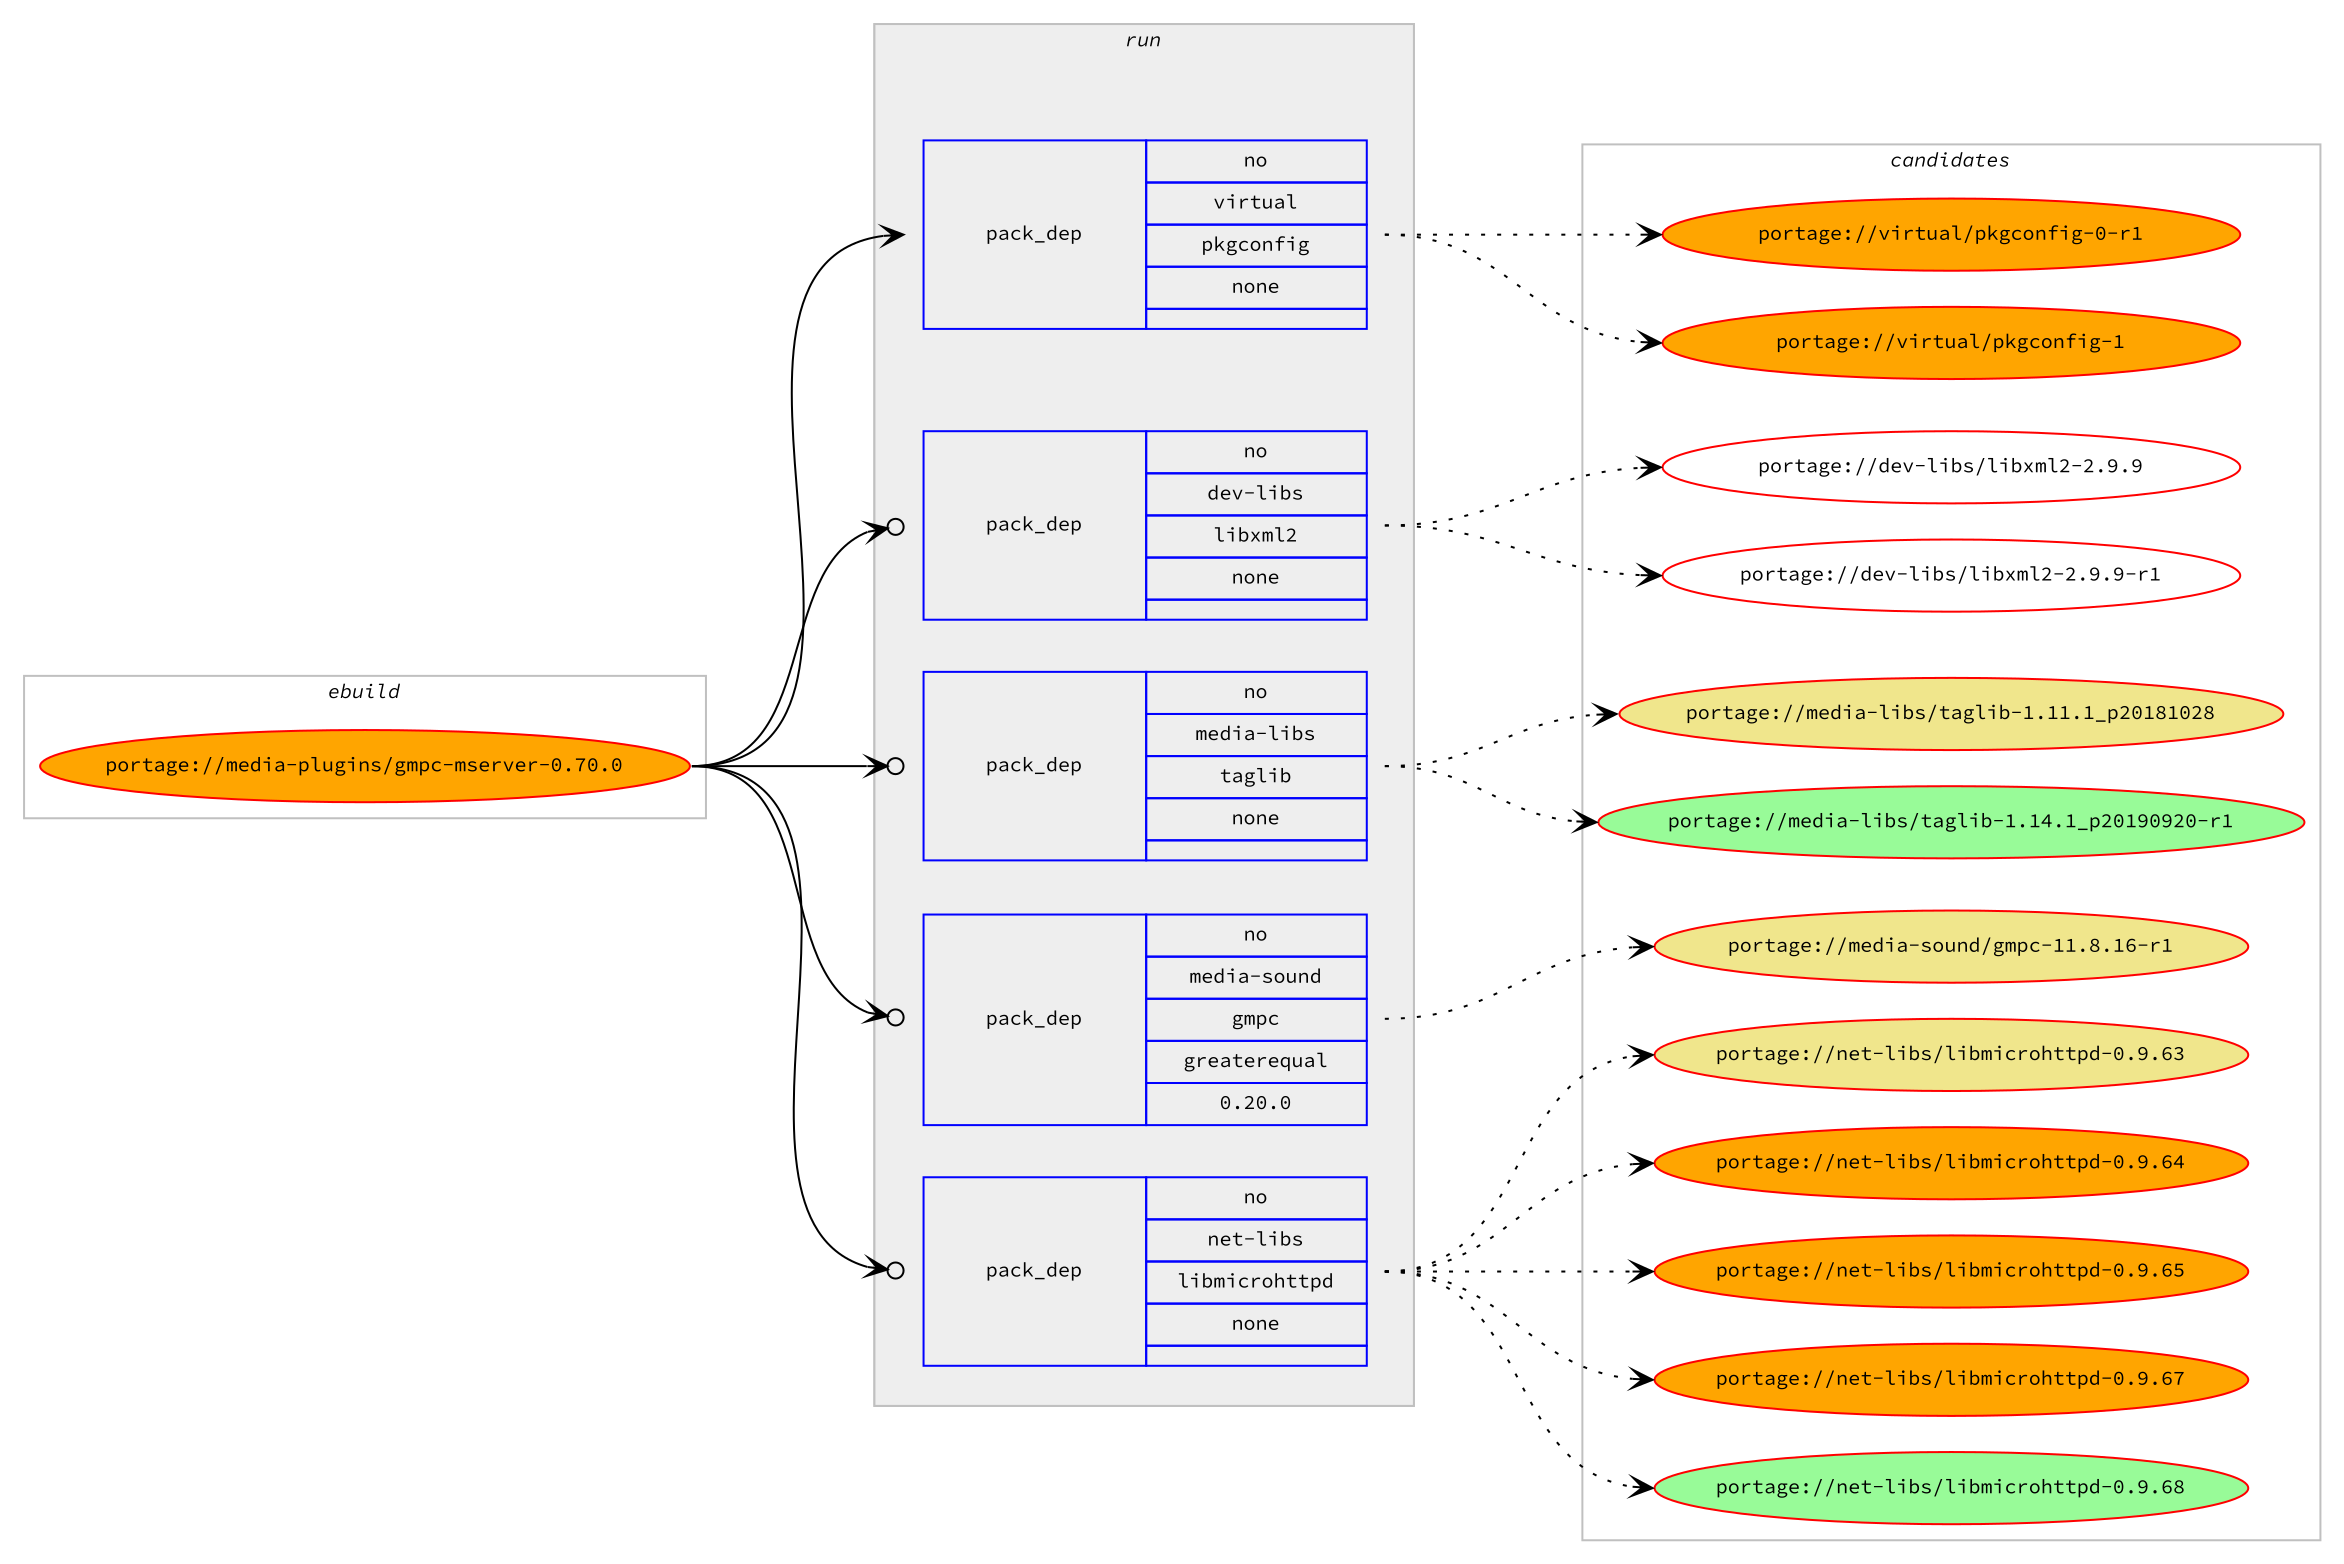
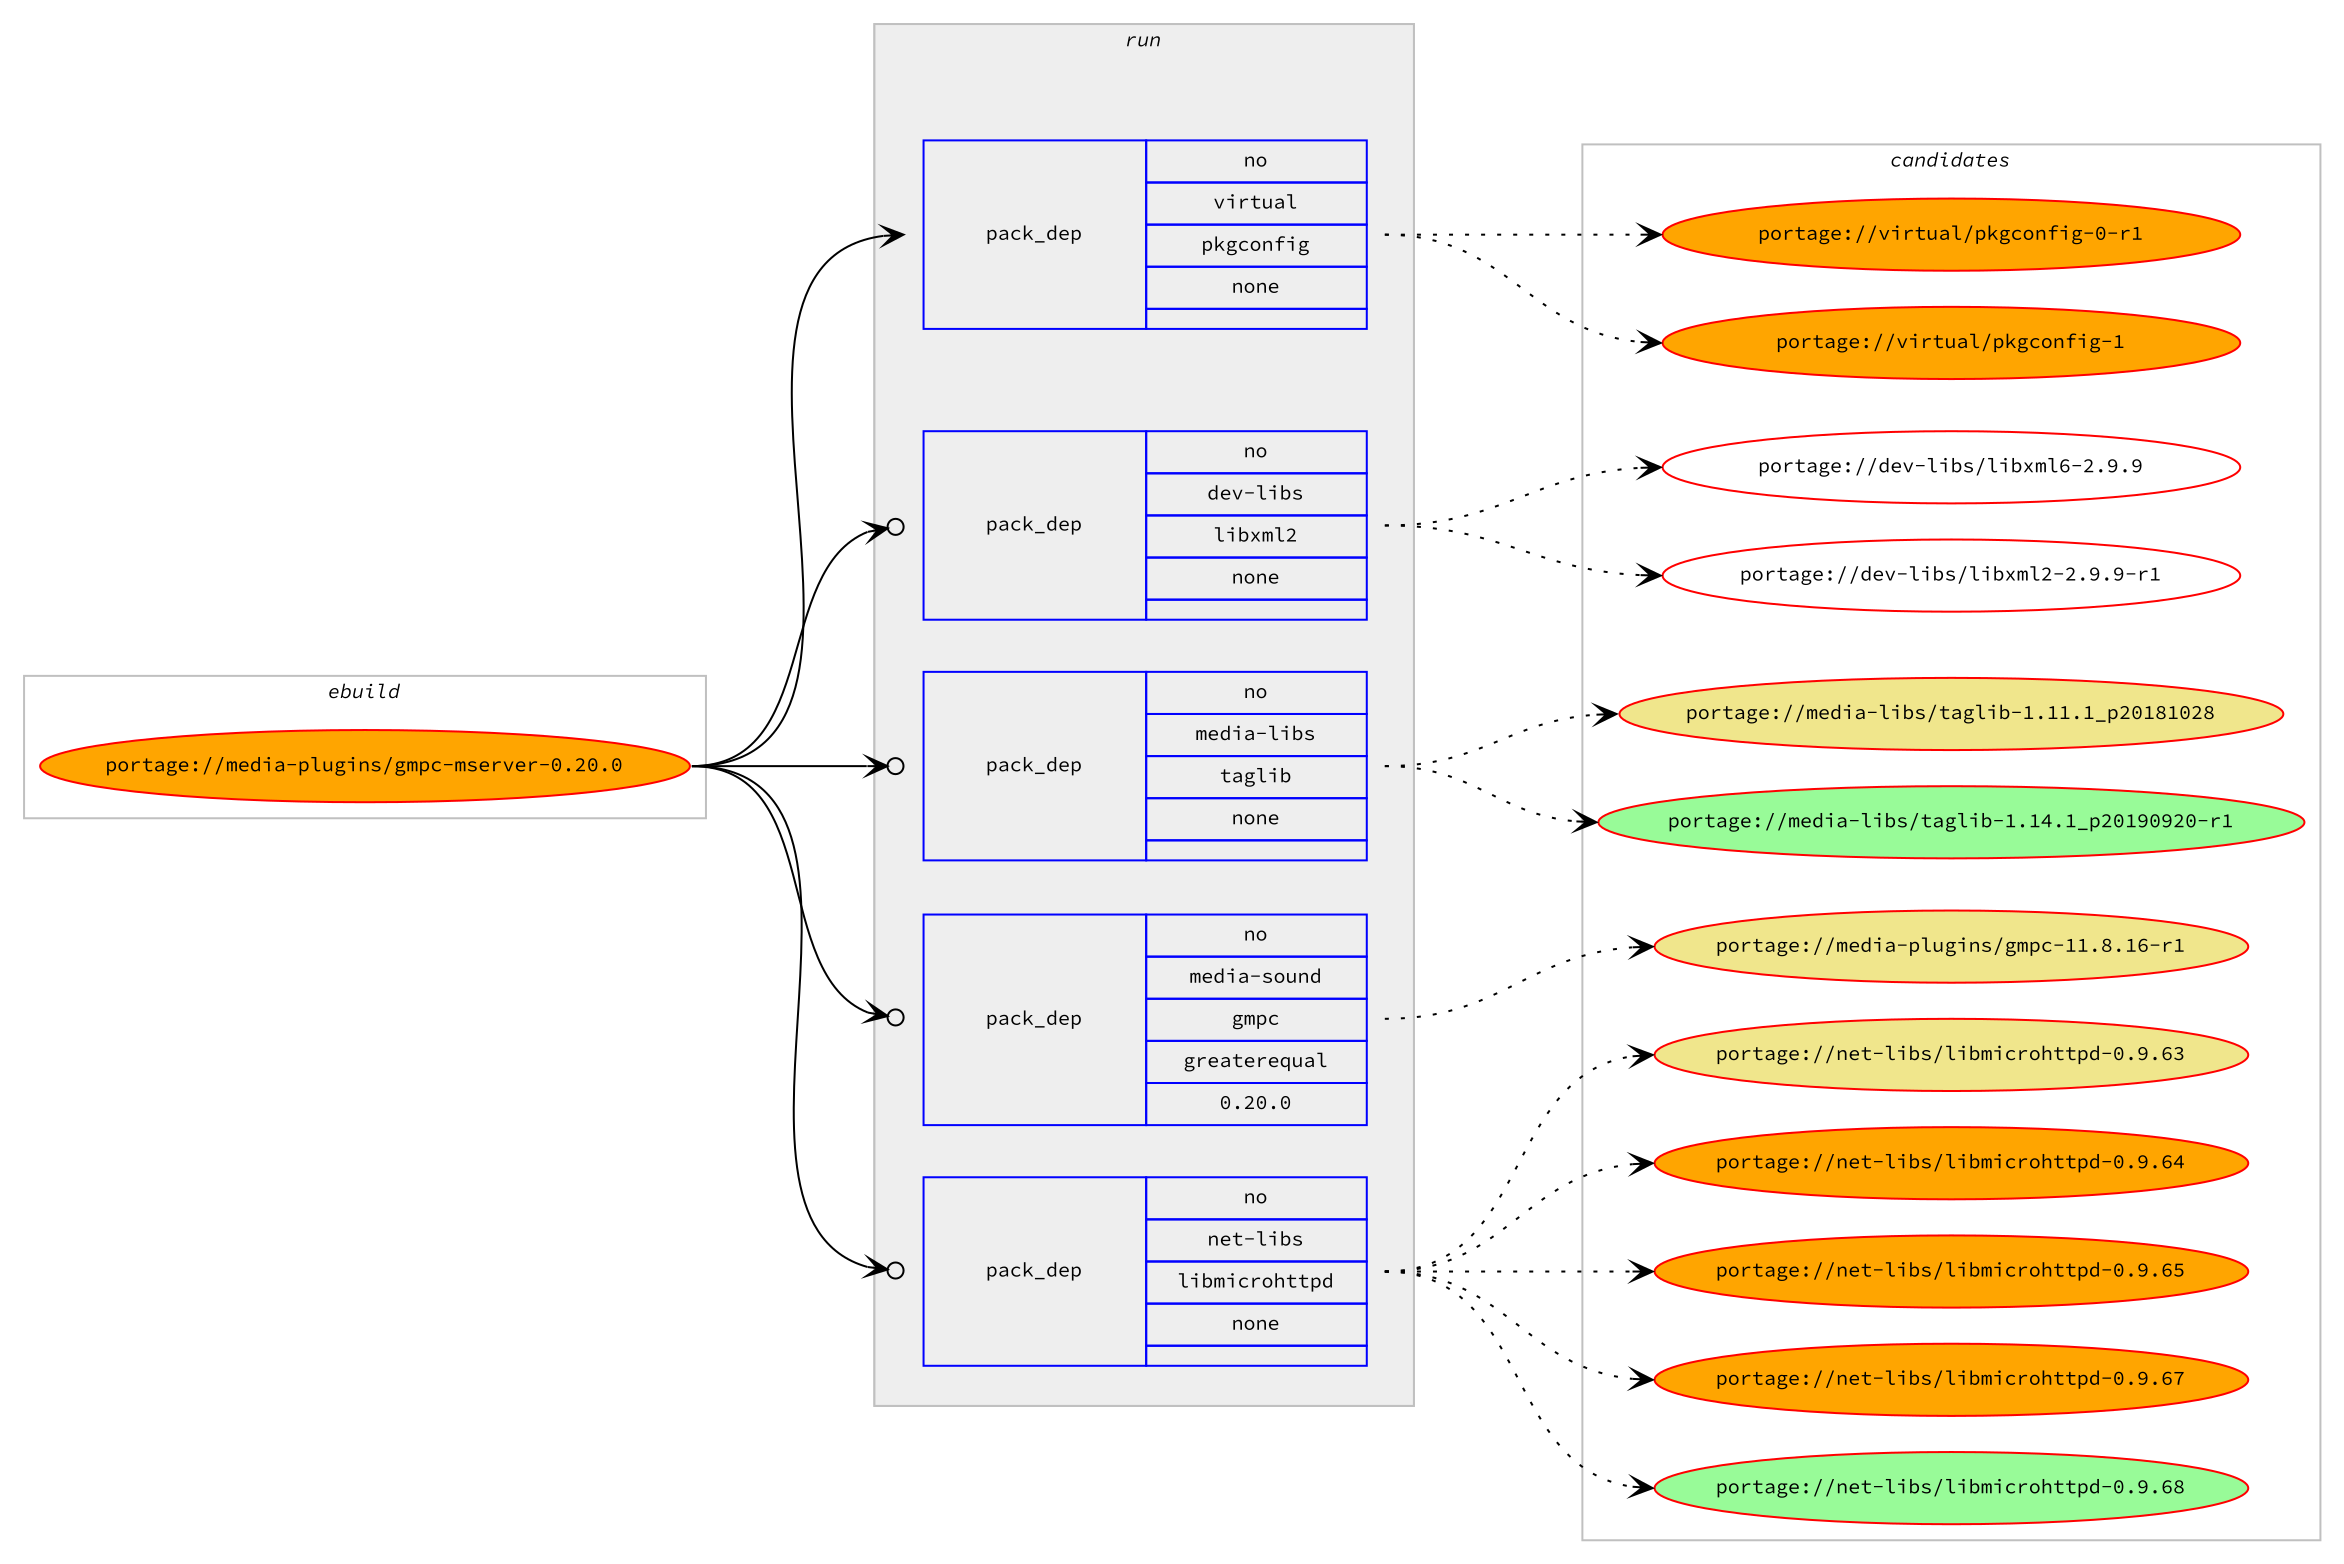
(1951, 467) -> (1951, 467)
(365, 766) -> (365, 766)
(1951, 947) -> (1951, 947)
